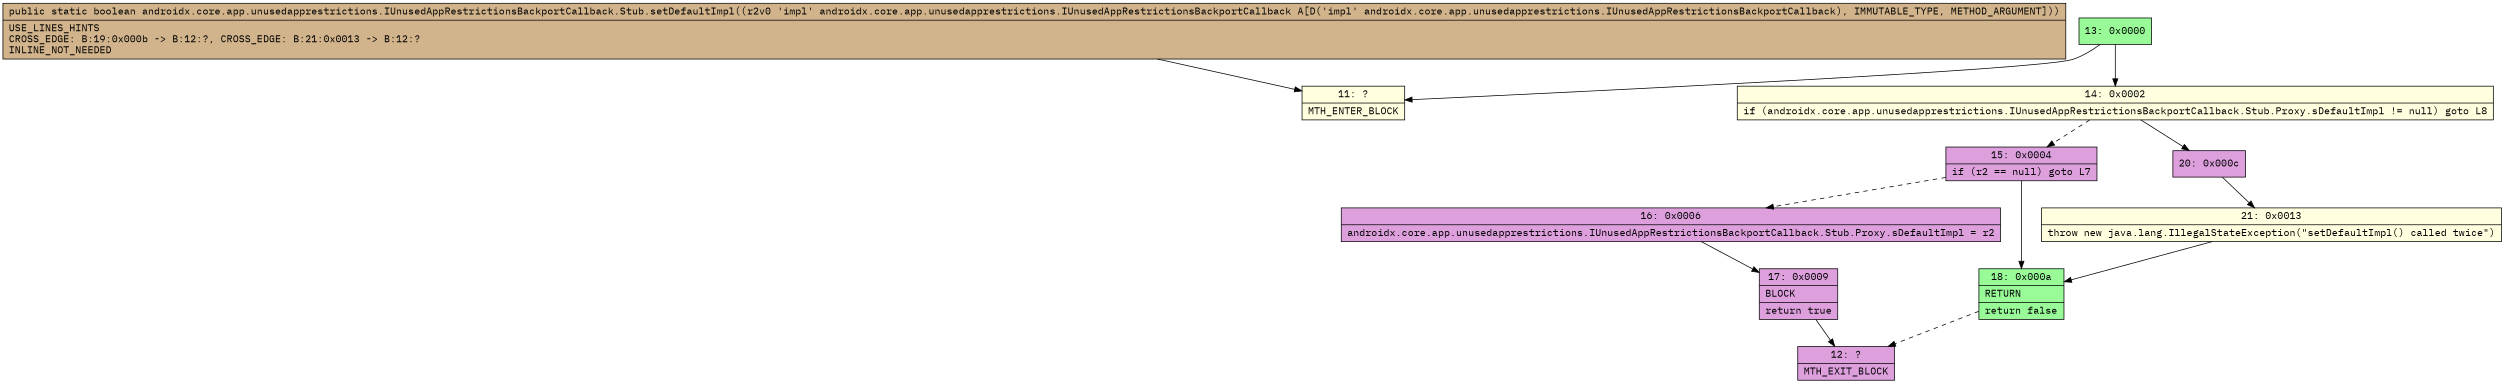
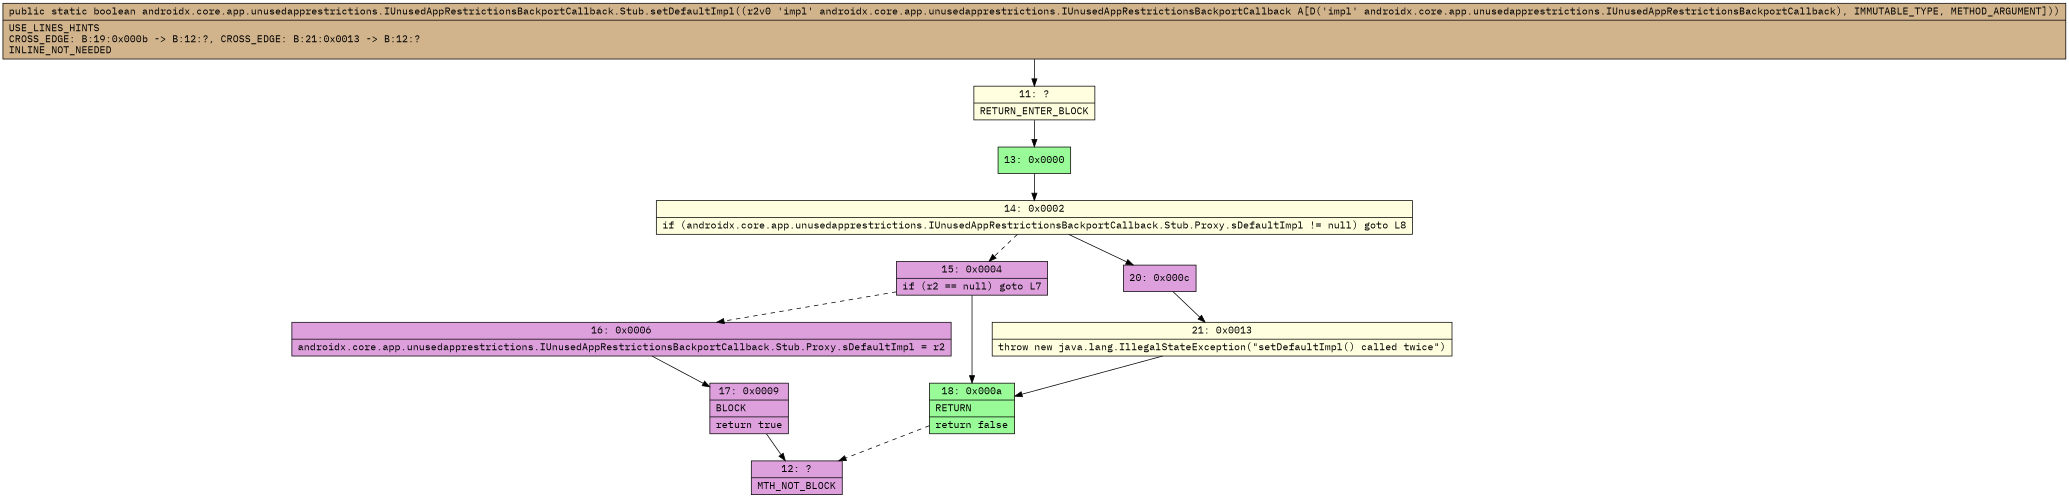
(1758, 82) -> (1034, 130)
(1353, 111) -> (1034, 111)
(1846, 371) -> (797, 486)
